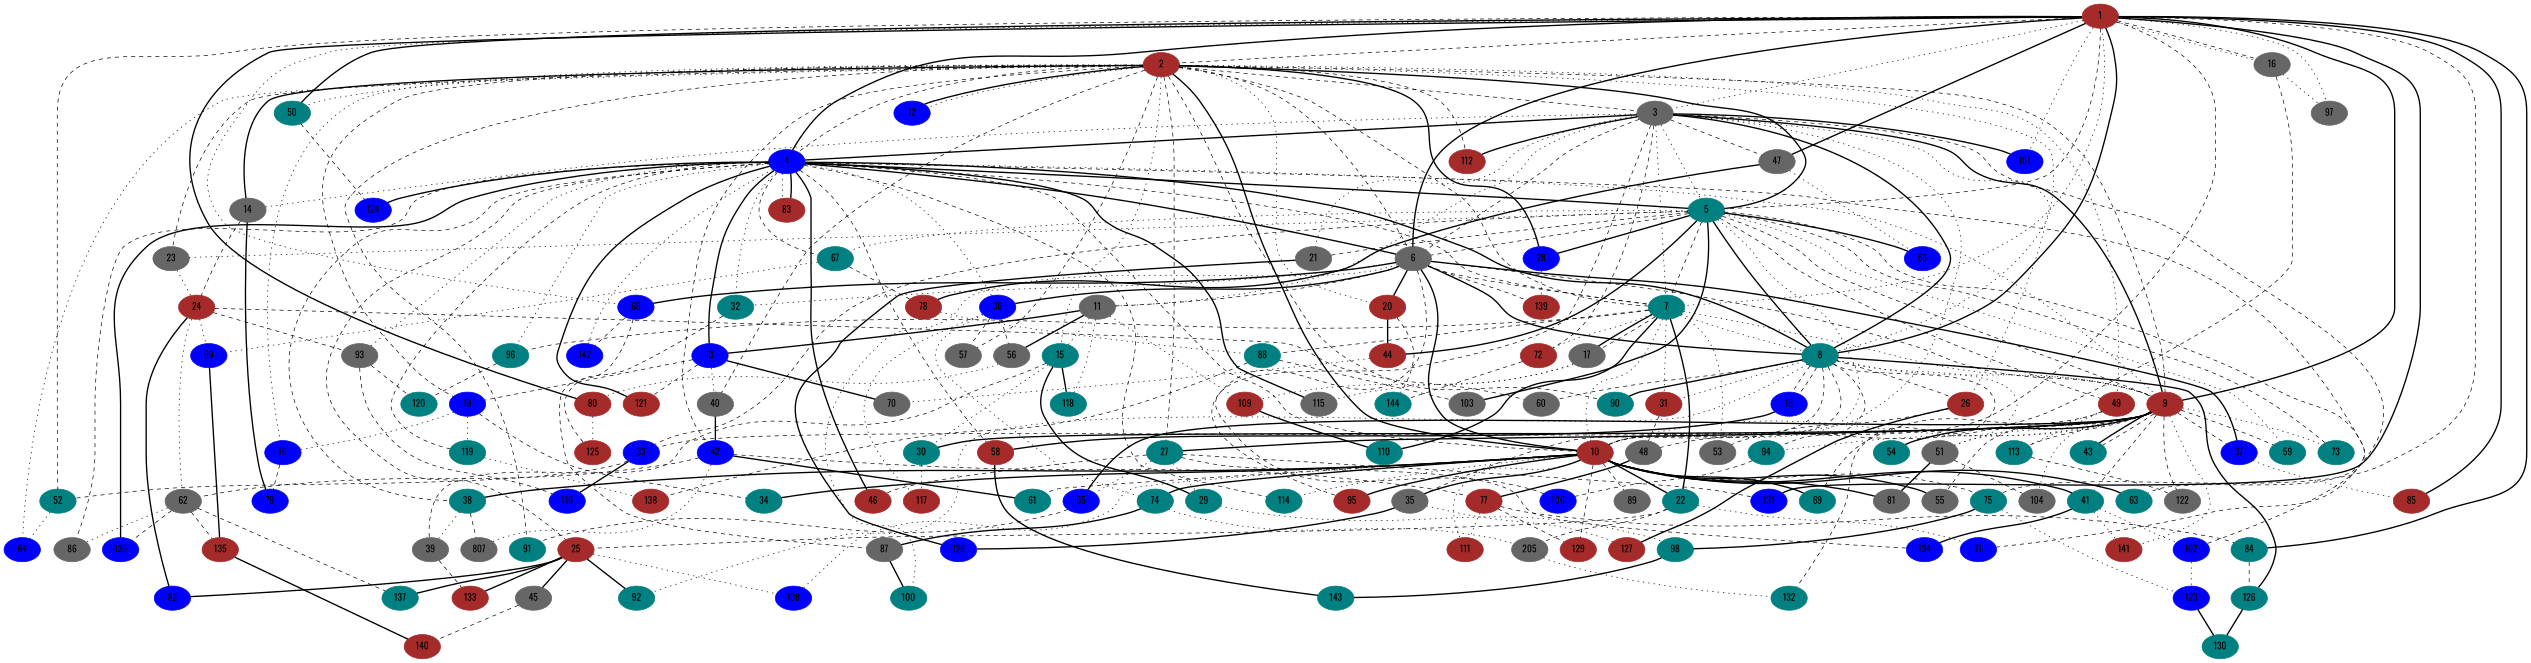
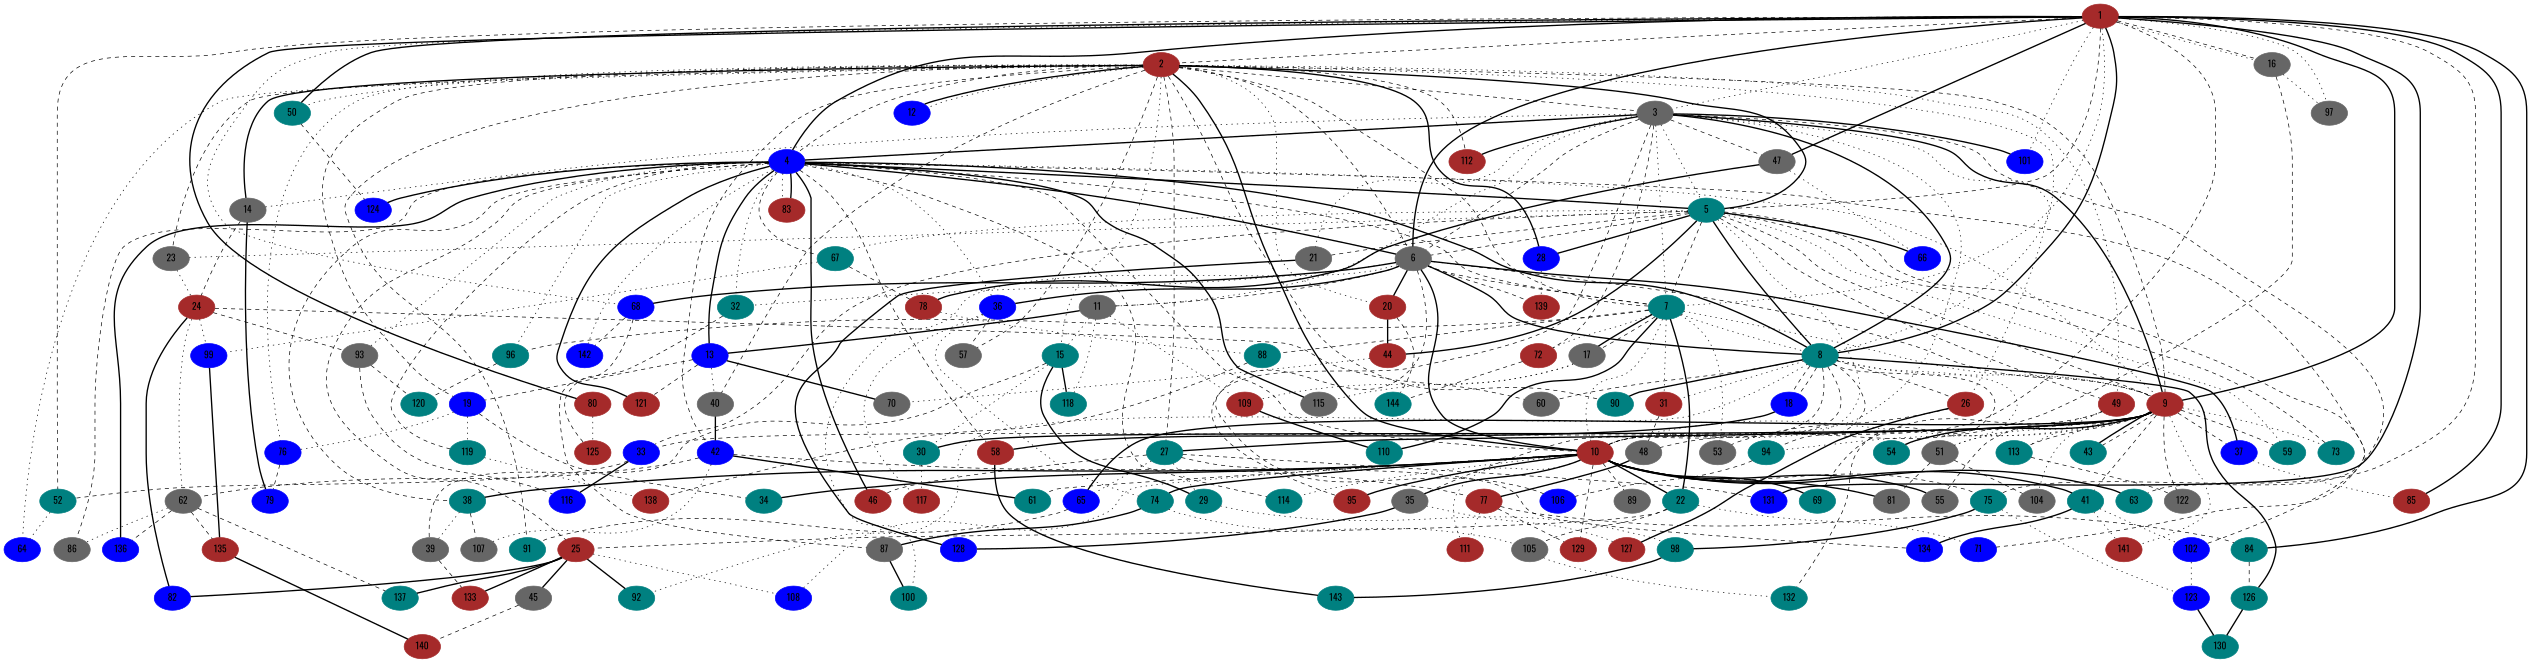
(1012, 356) -> none
(1467, 404) -> none
(1916, 477) -> (1916, 477)
(479, 550) -> (479, 550)
(1530, 550) -> (1530, 550)
